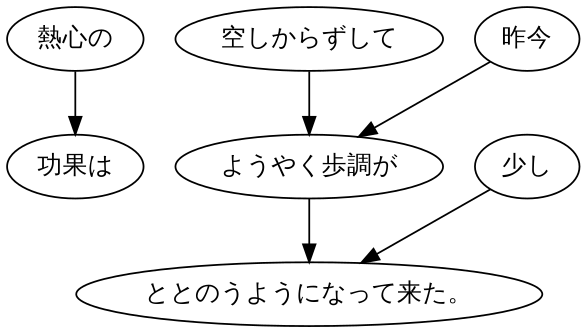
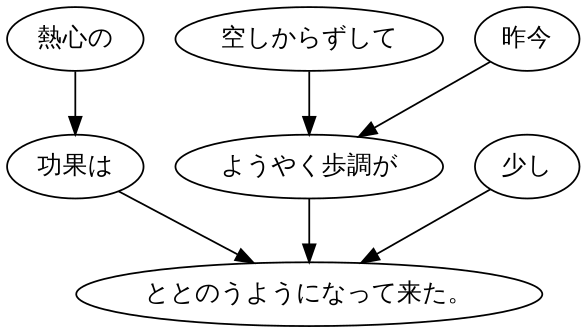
none -> (178, 223)
